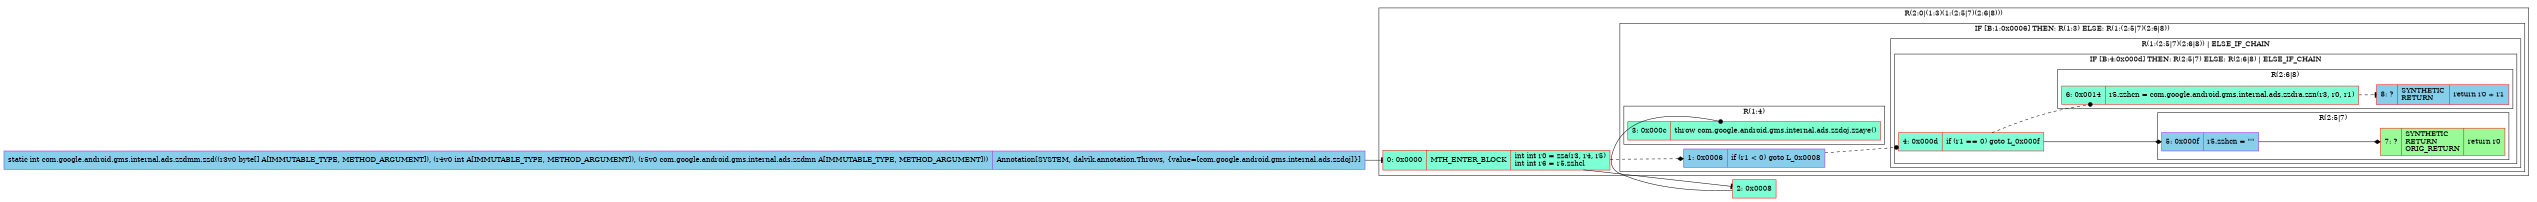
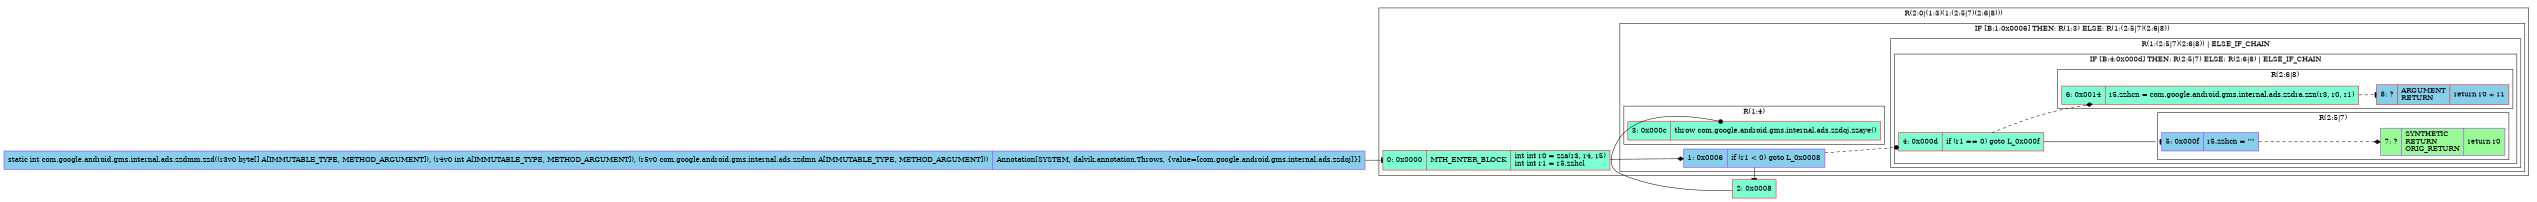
(2423, 91) -> (2424, 91)
(2038, 116) -> (2038, 116)
(2100, 142) -> (2100, 142)
(2316, 142) -> (2316, 142)
(2443, 142) -> (2443, 142)
(1644, 159) -> (1644, 159)
(1550, 164) -> (1550, 164)
(1664, 179) -> (1754, 172)
